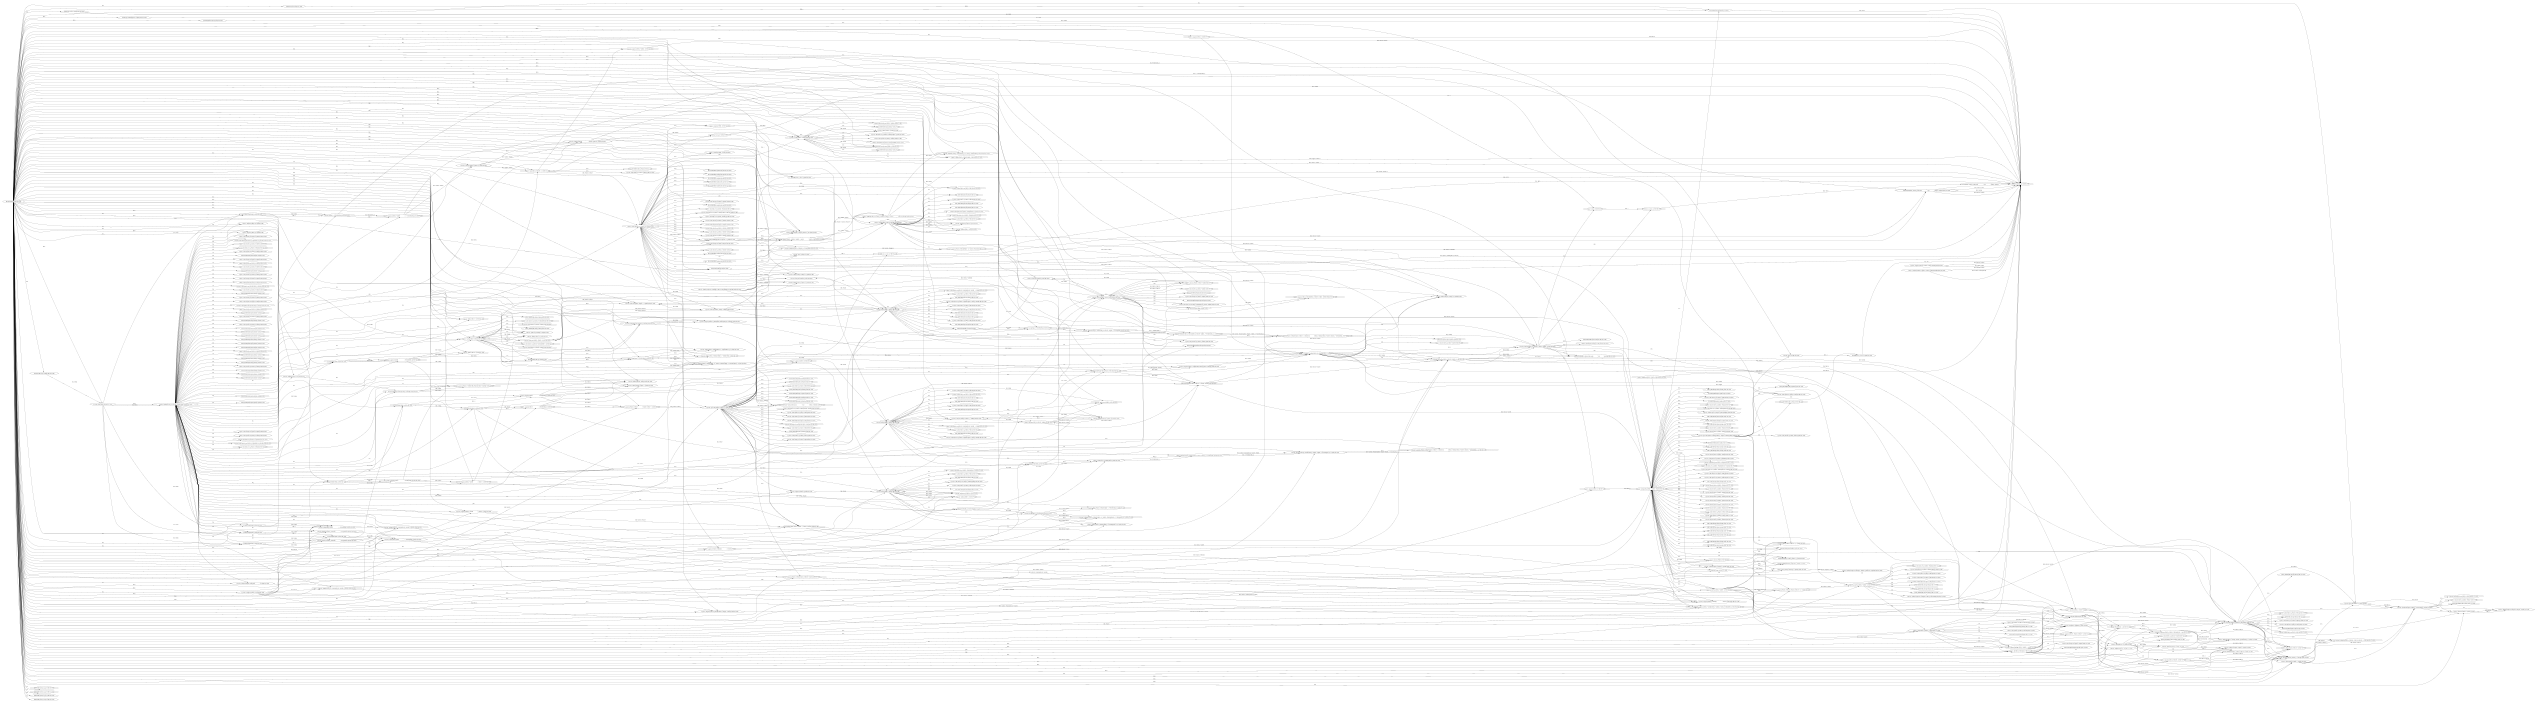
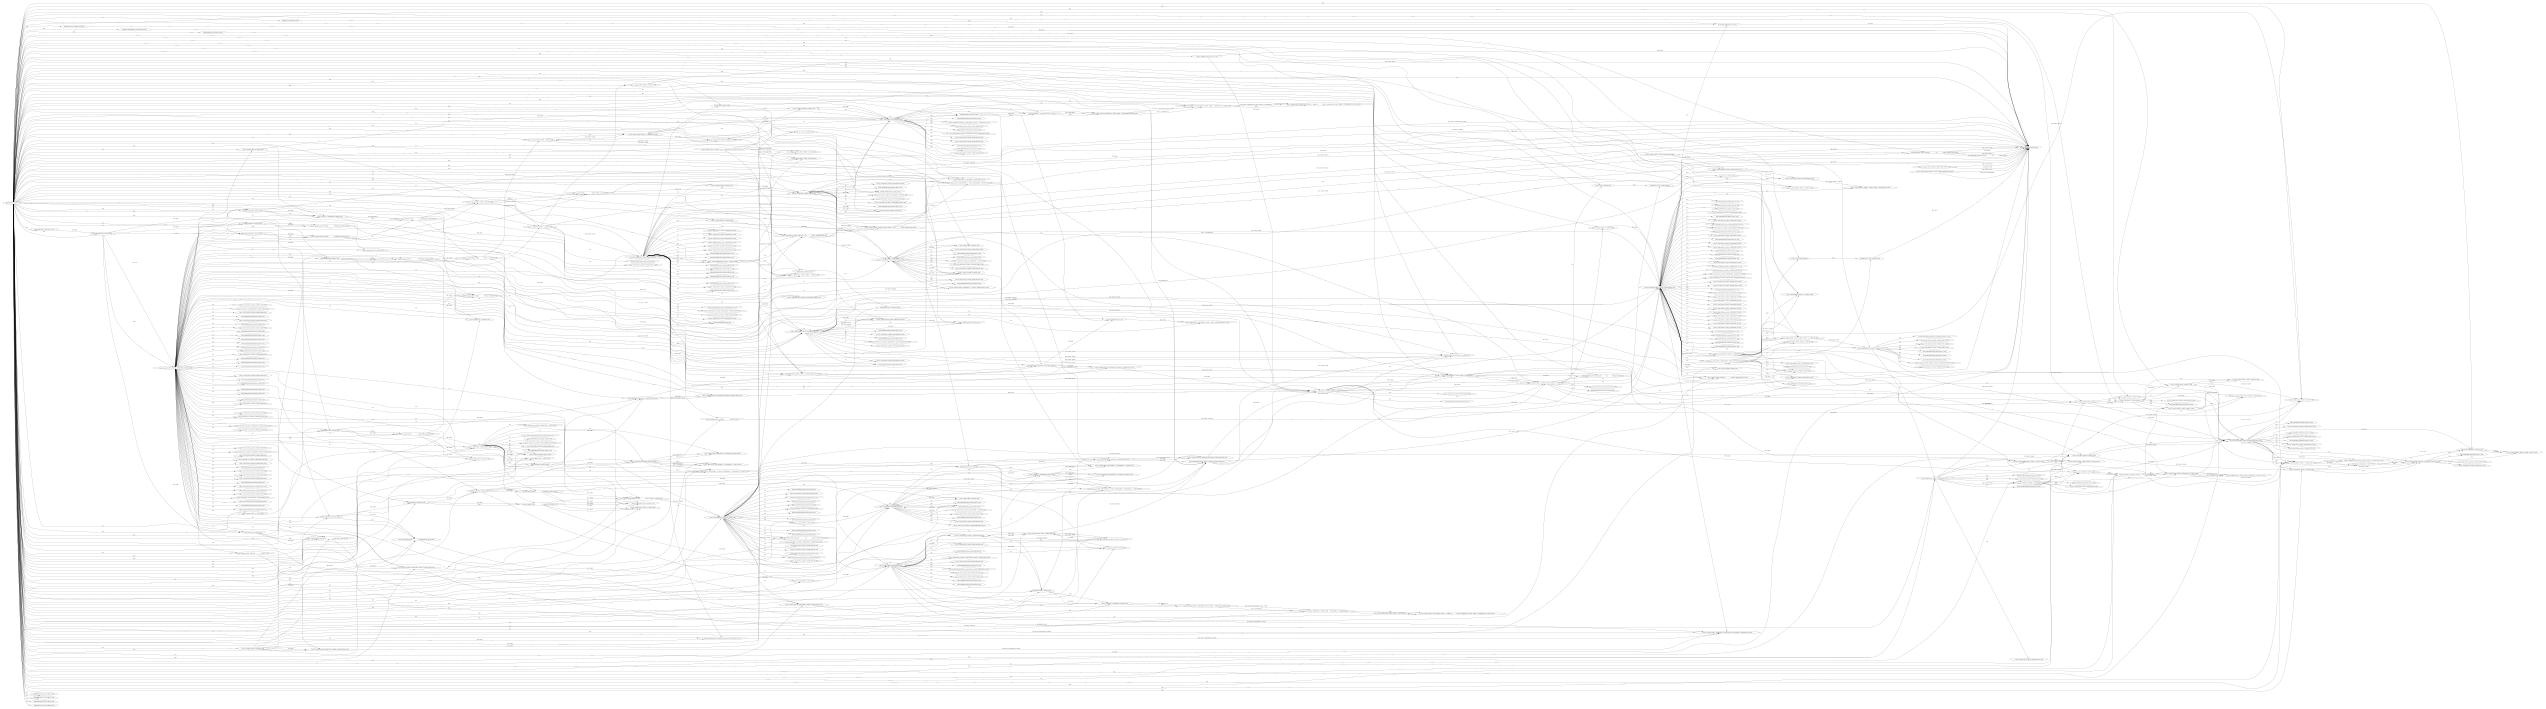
(1011, 317) -> (1001, 236)
(904, 450) -> (921, 489)
